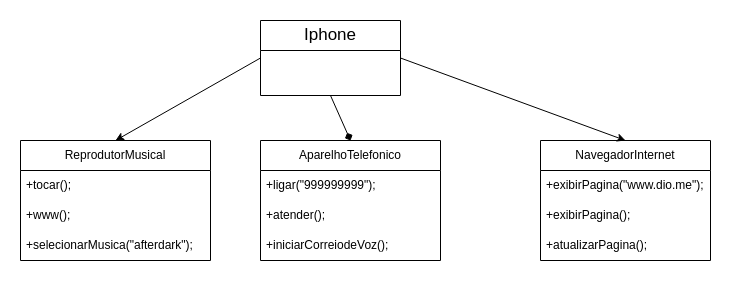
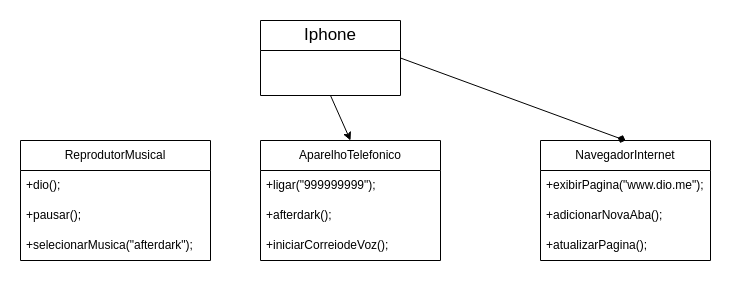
(190, 98) -> none
(347, 133) -> (347, 133)
(618, 138) -> (617, 138)
(55, 186) -> (47, 186)
(48, 216) -> (59, 216)
(302, 216) -> (309, 216)
(594, 216) -> (609, 216)
